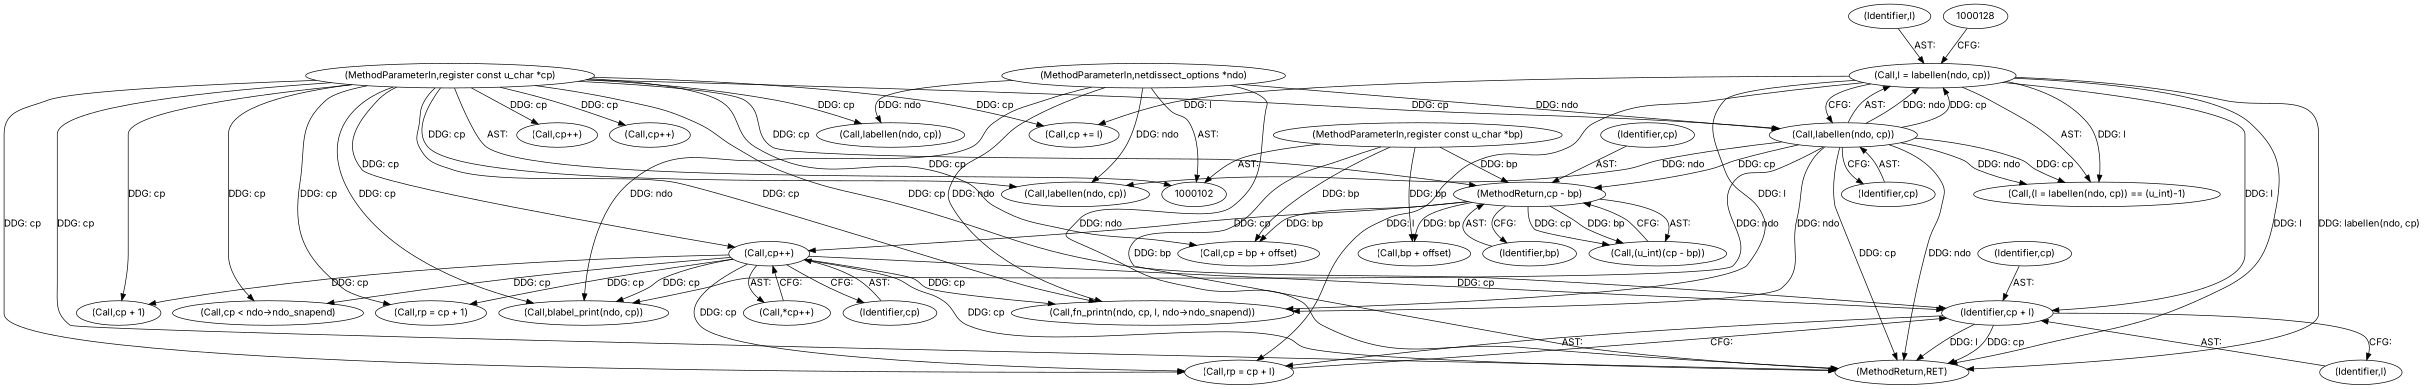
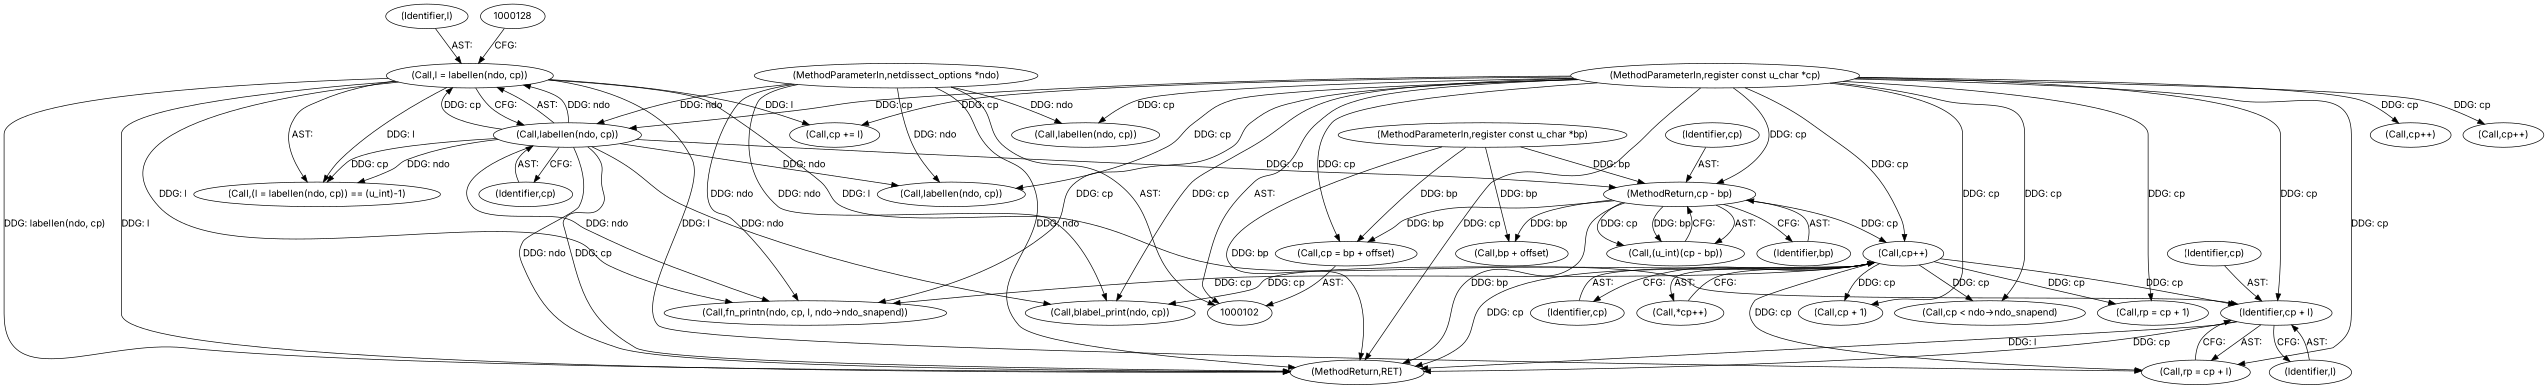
(1268, 152) -> (1307, 289)
none -> (1520, 272)
